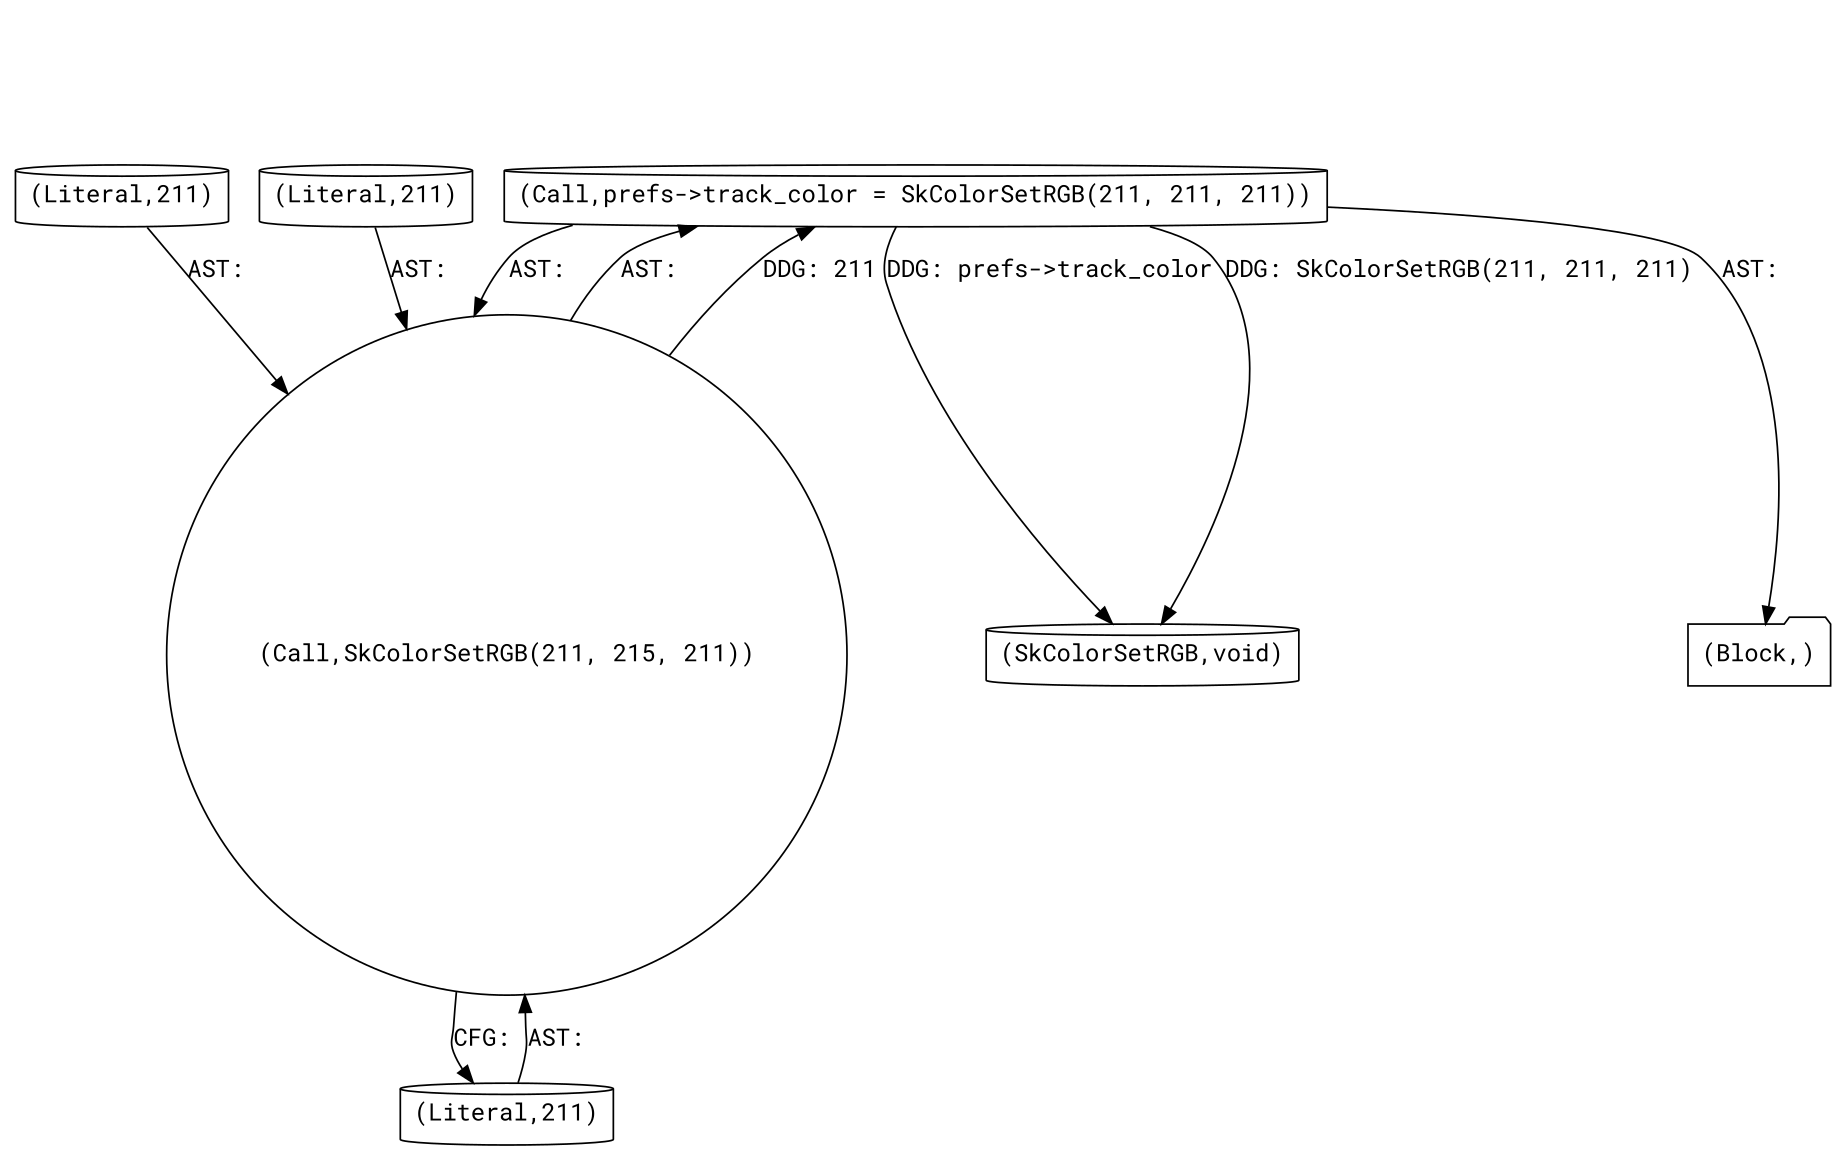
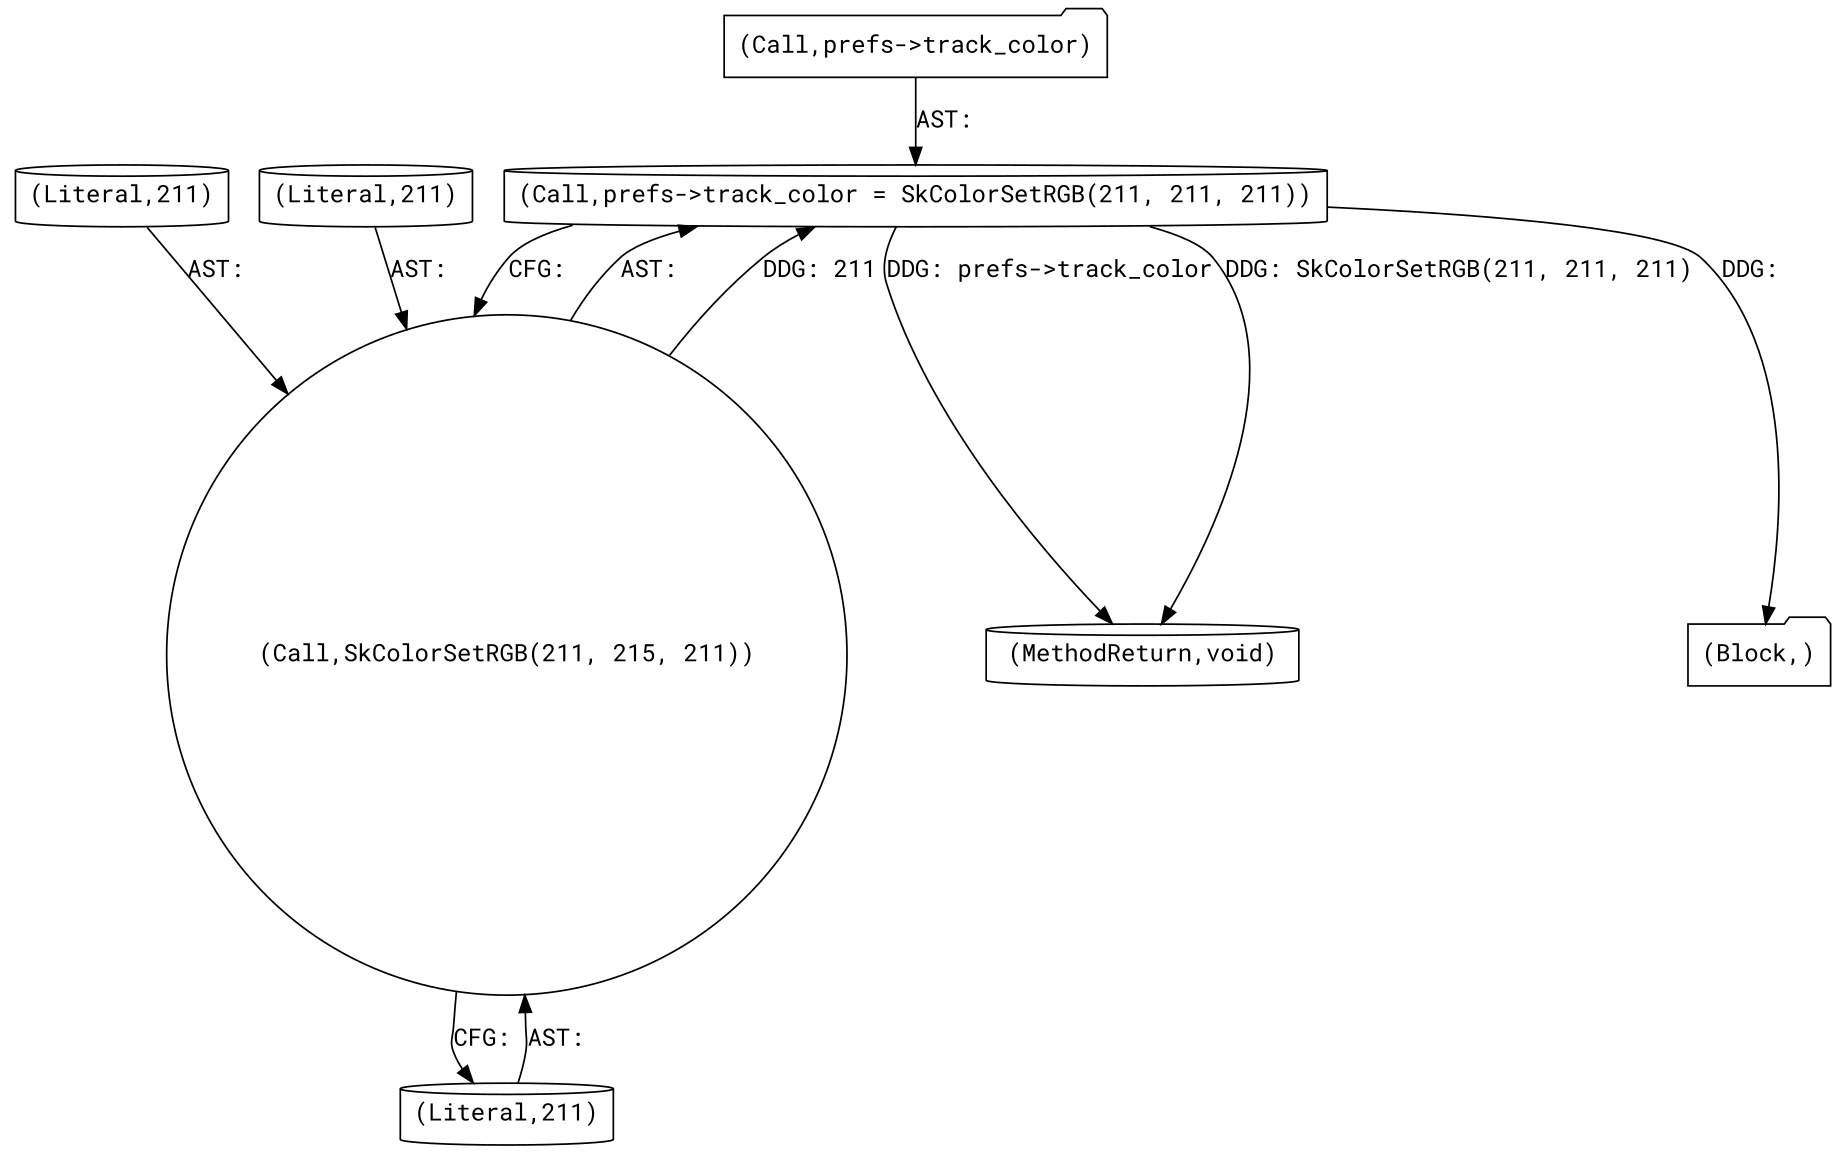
none -> (916, 46)
(545, 271) -> (545, 271)
(1758, 271) -> (1758, 271)
(1143, 655) -> (1143, 655)
